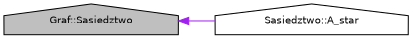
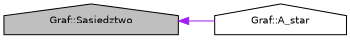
(312, 21) -> (281, 21)
